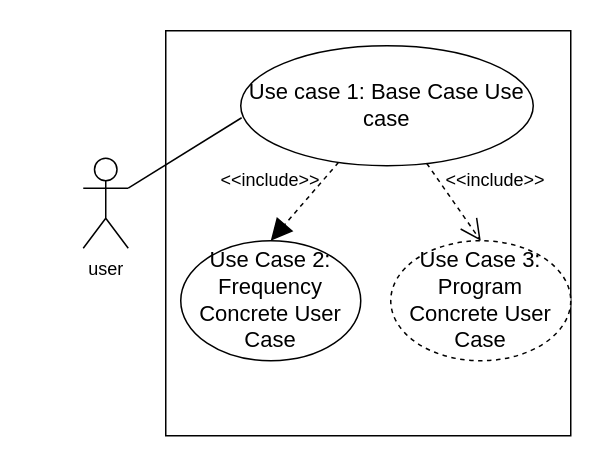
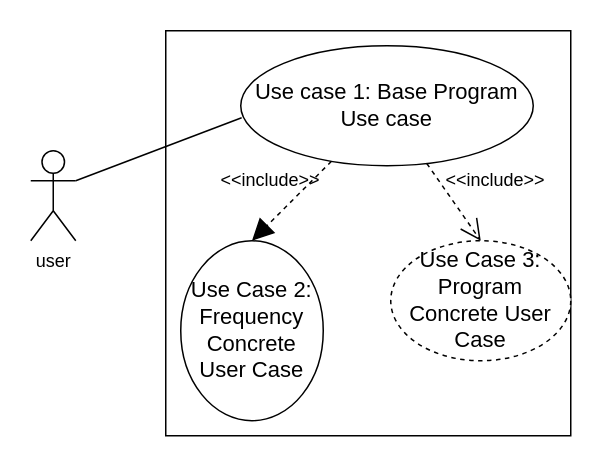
(387, 106) -> (387, 106)
(106, 203) -> (53, 196)
(271, 301) -> (252, 331)
